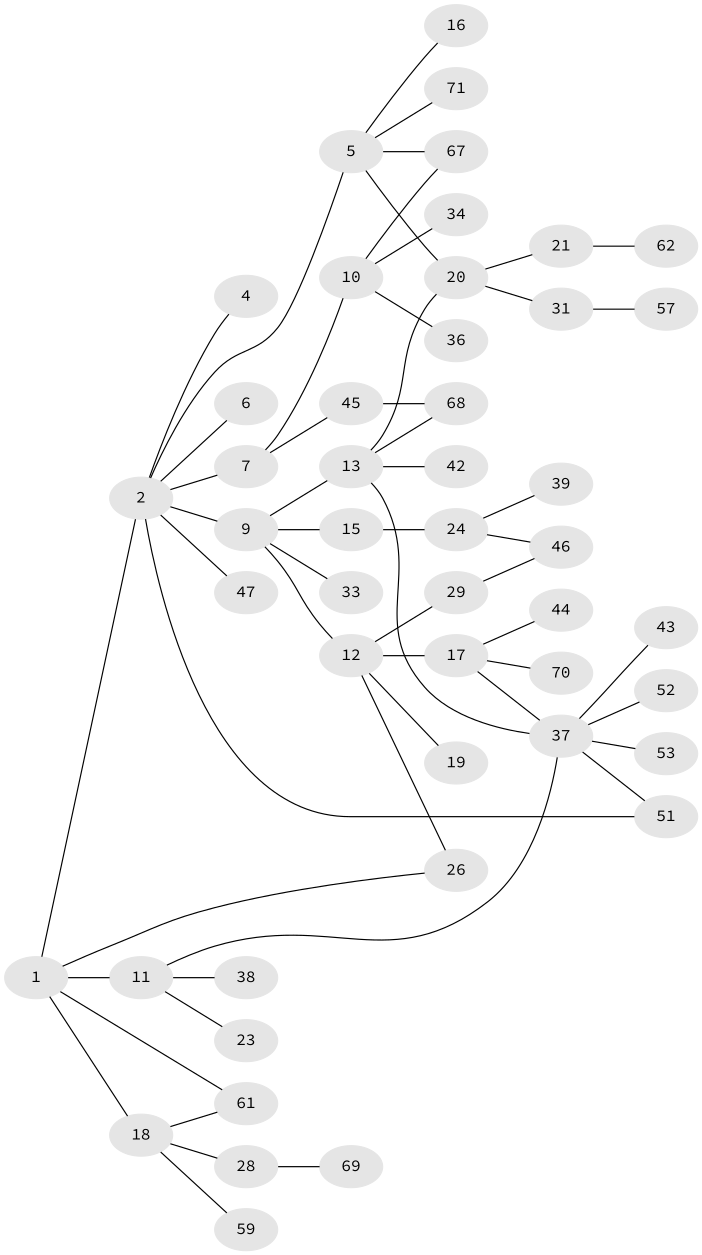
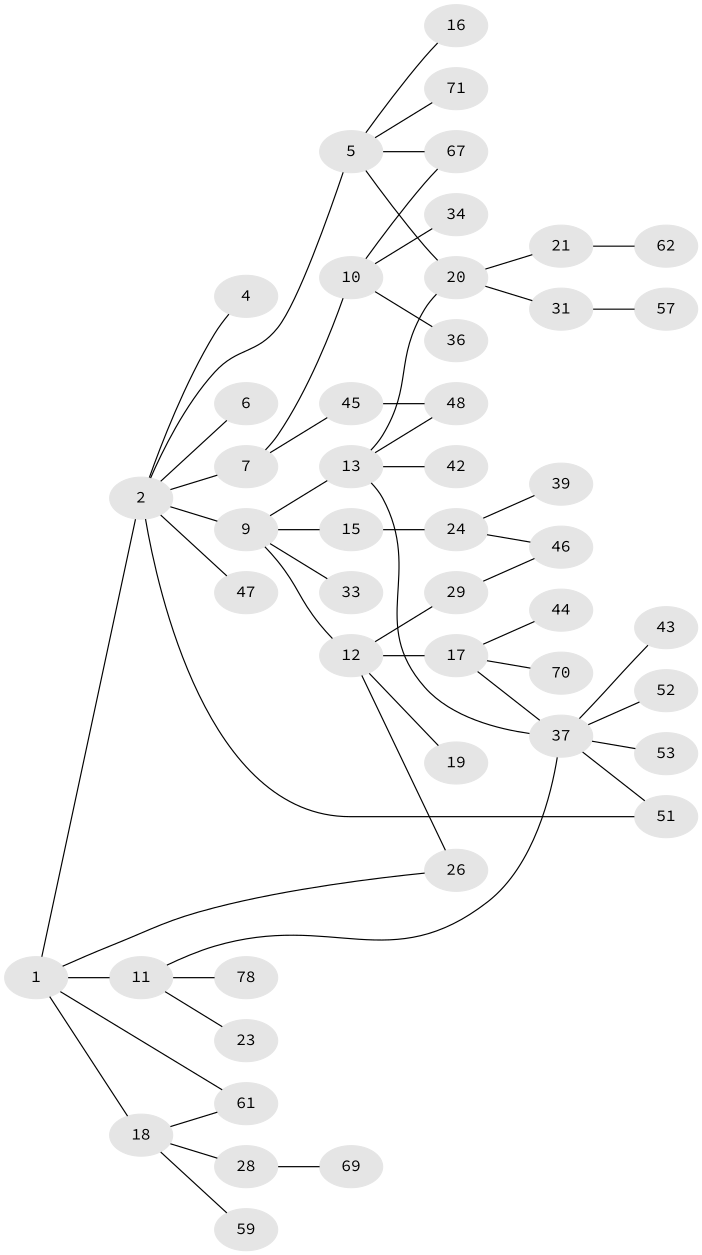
(456, 404) -> (456, 404)
(246, 978) -> (246, 978)
